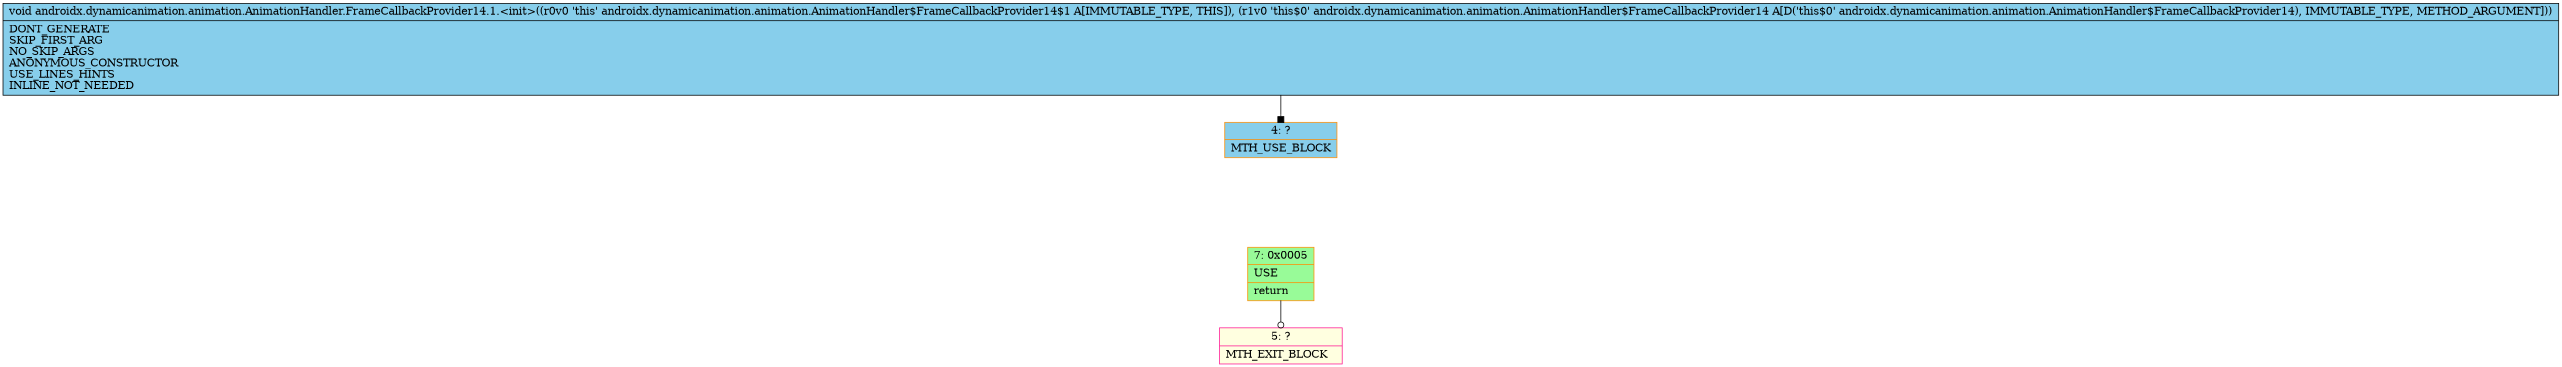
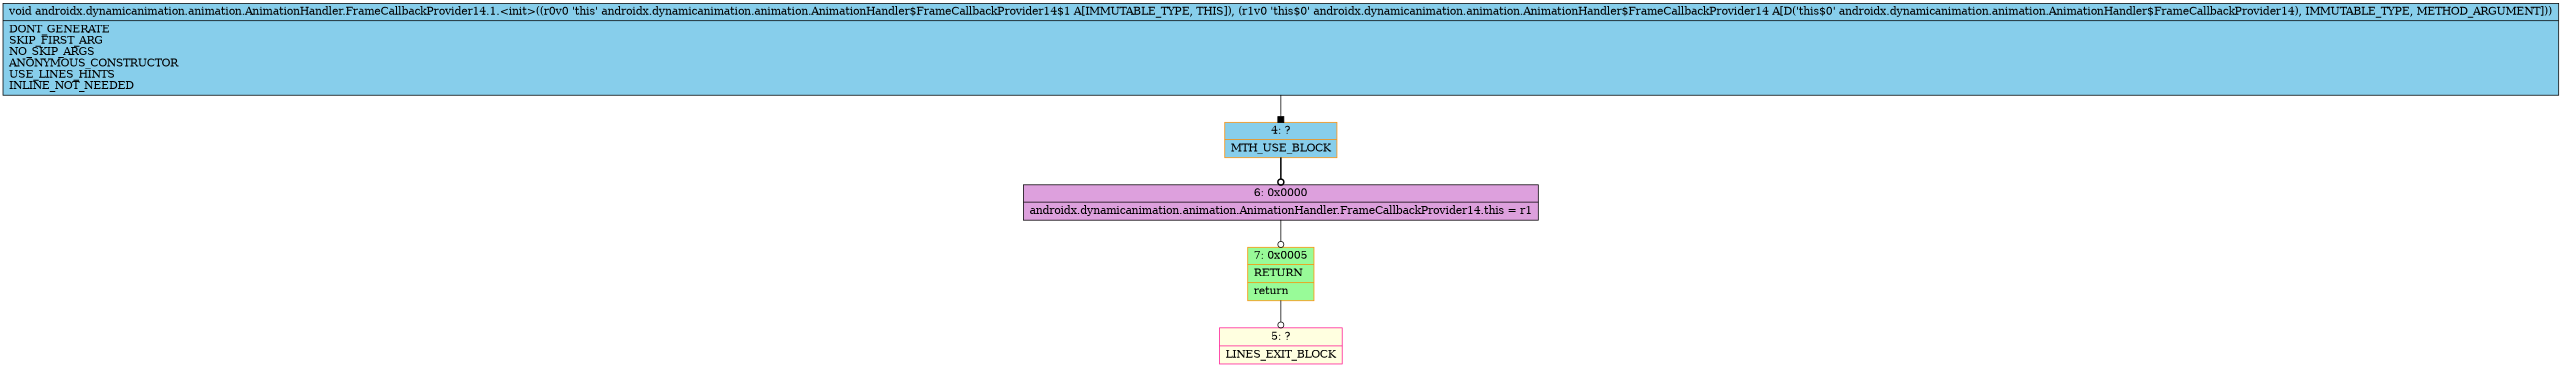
none -> (1281, 202)
(1266, 273) -> (1278, 273)
(1277, 355) -> (1281, 355)
